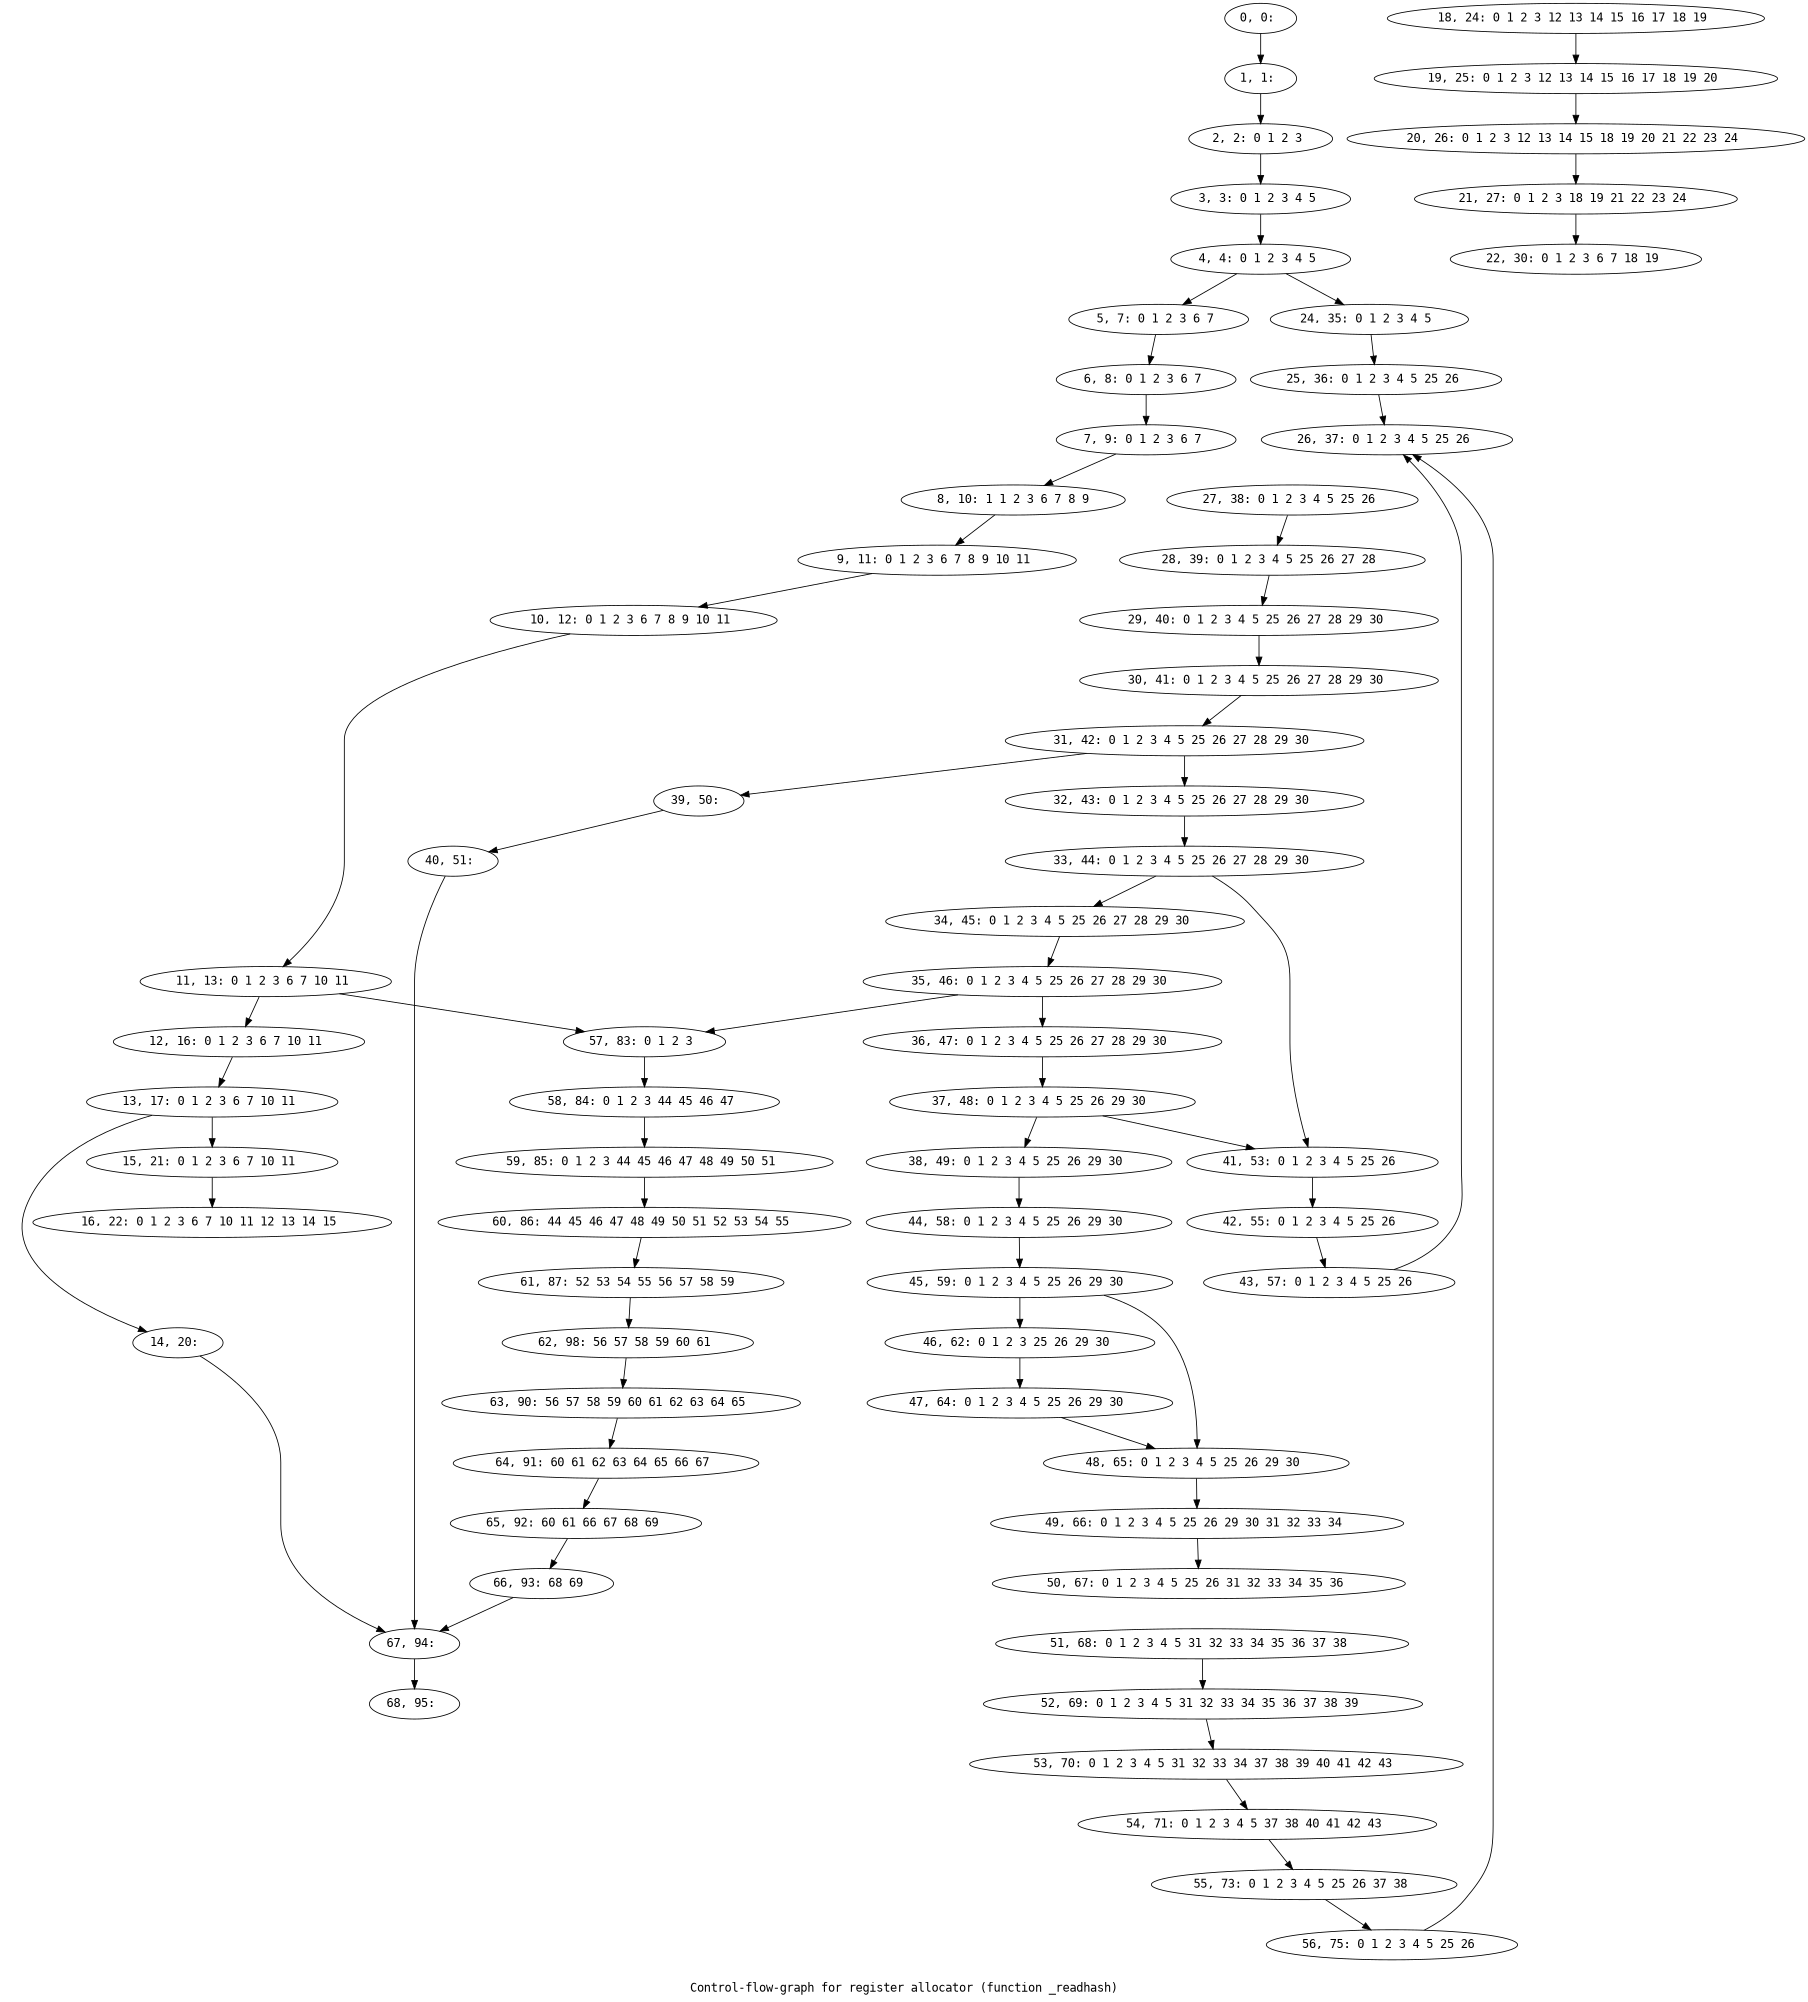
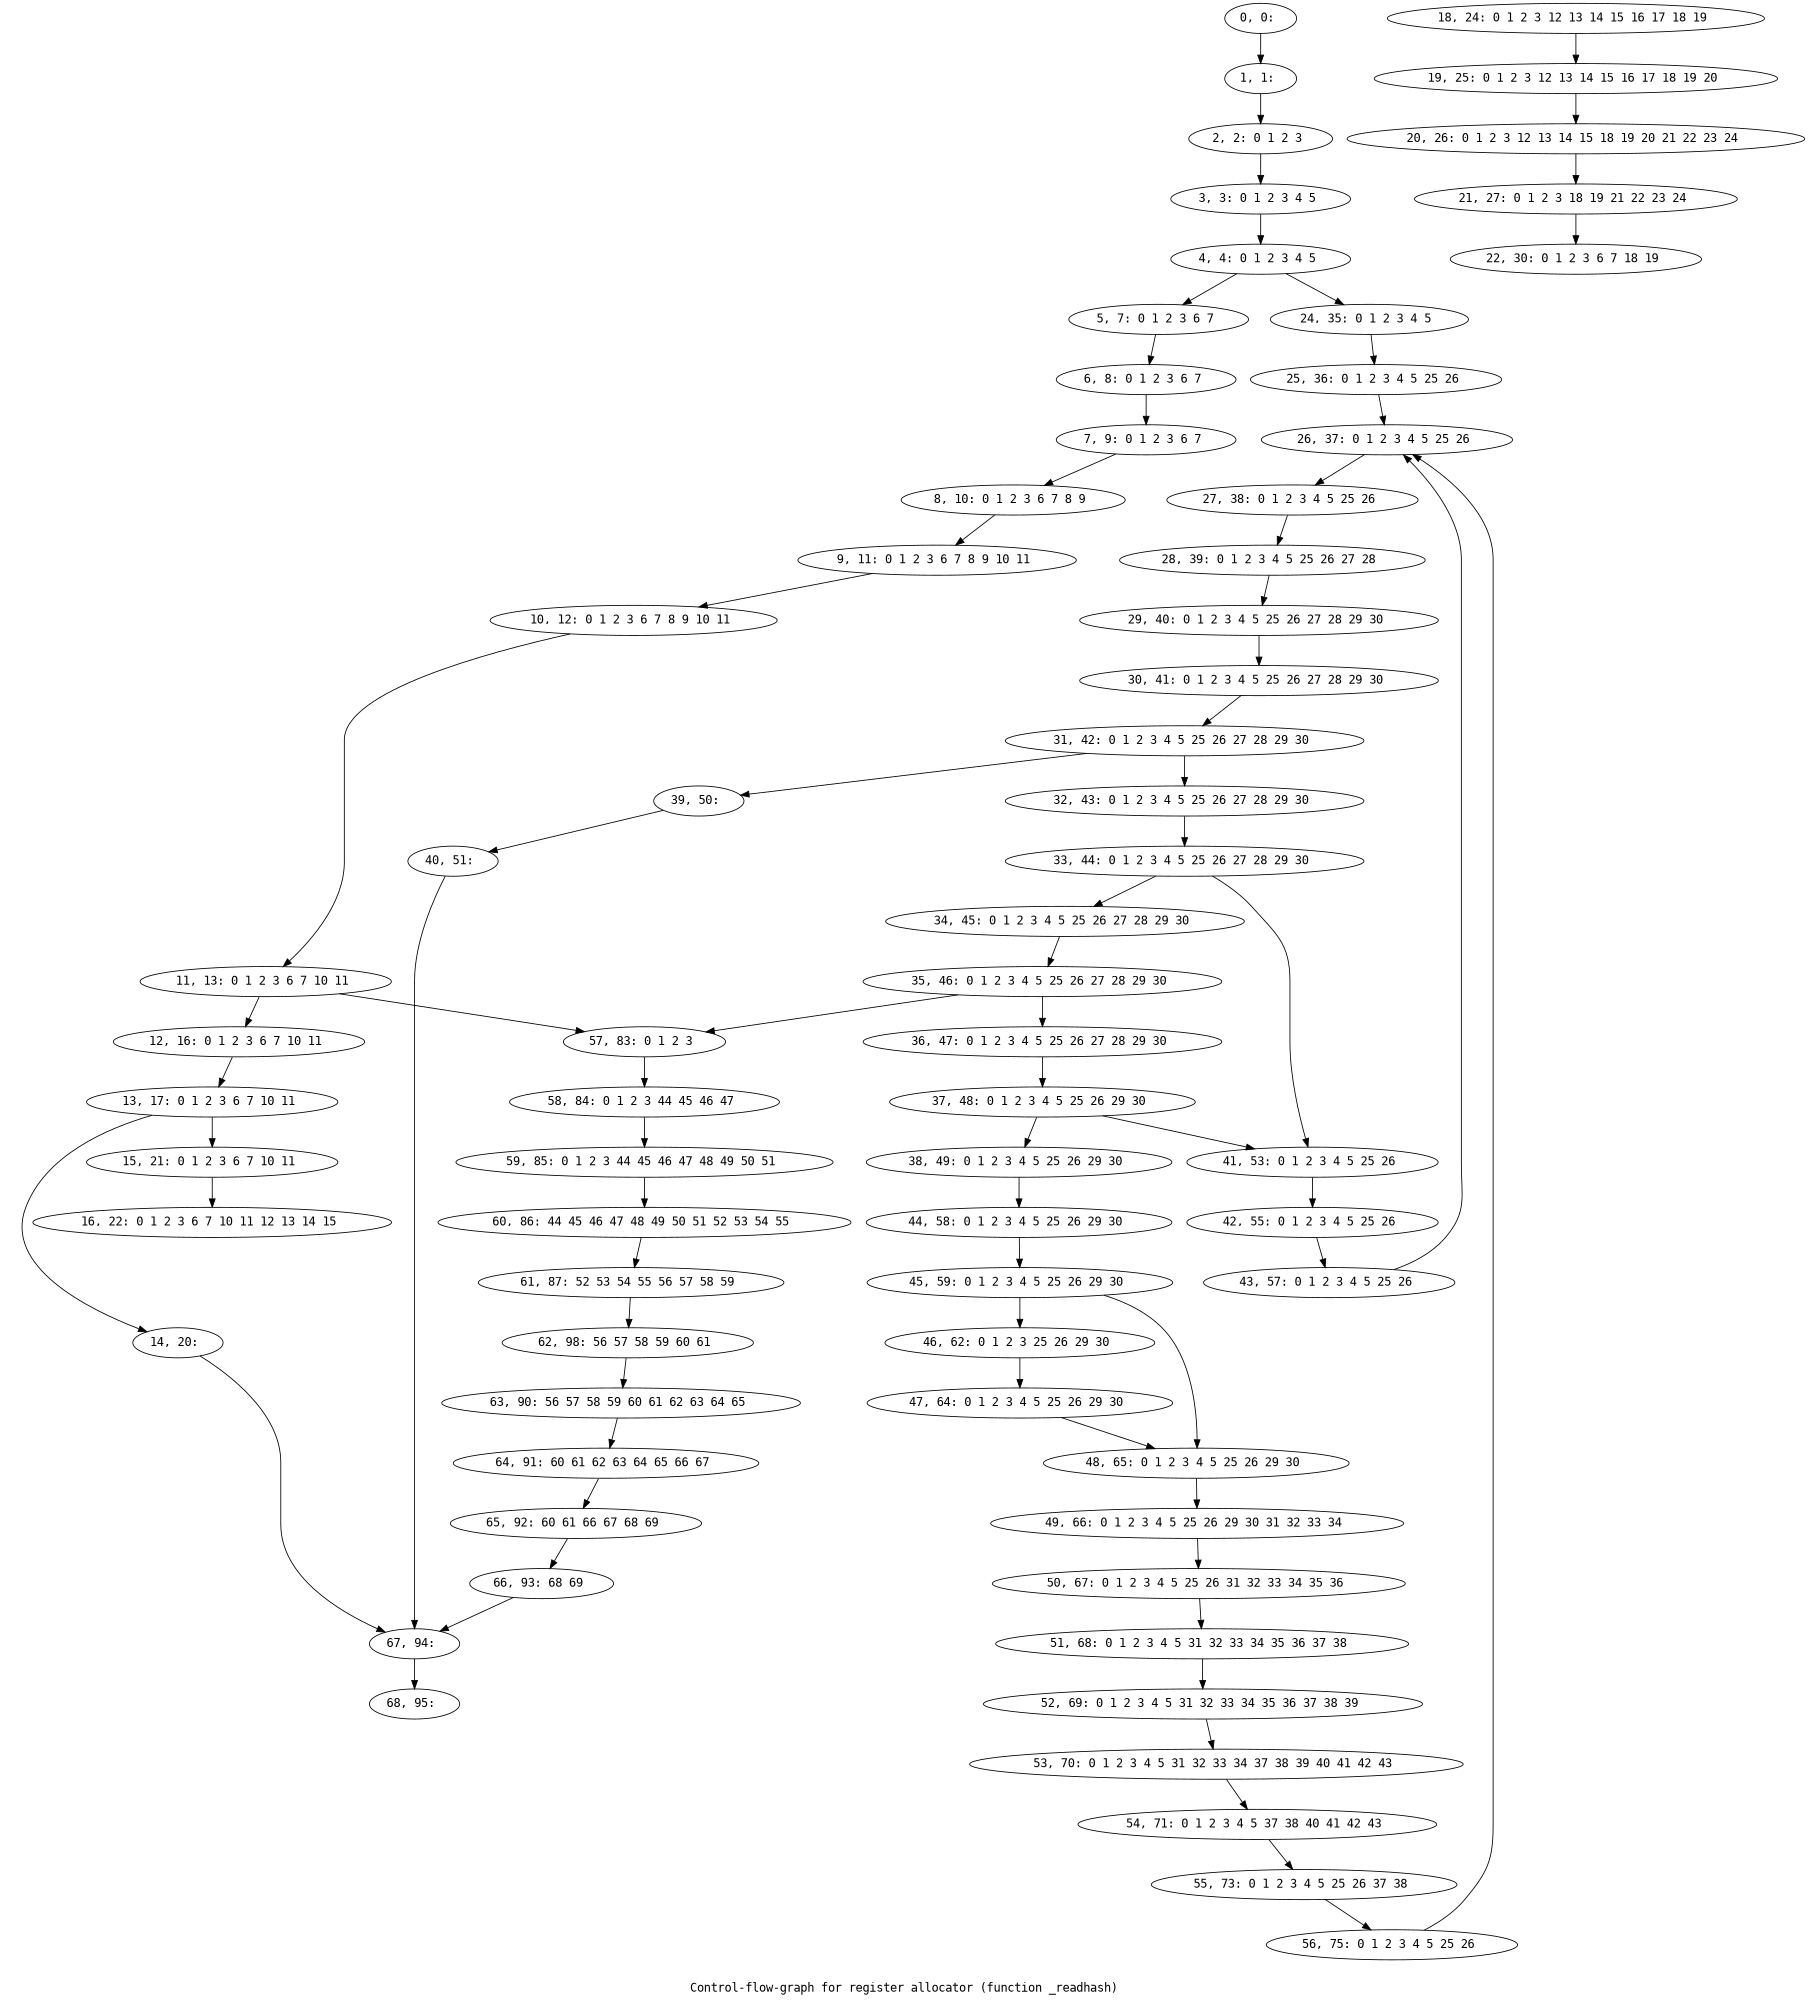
none -> (1343, 468)
(1013, 500) -> (1013, 500)
none -> (1200, 1610)
